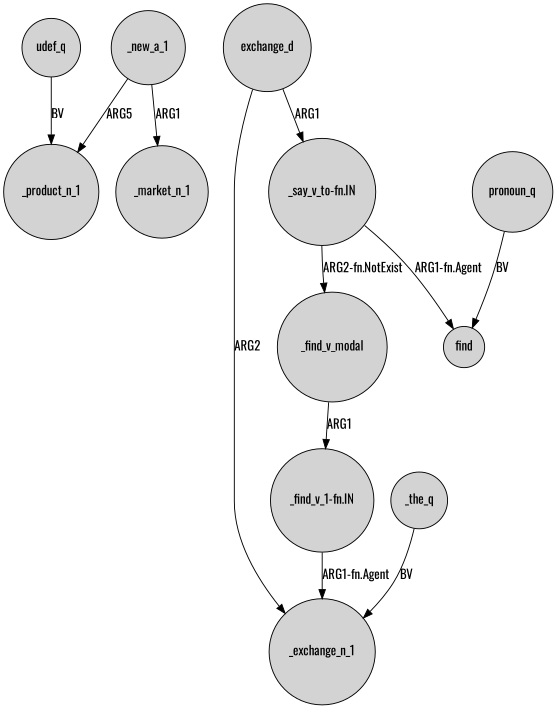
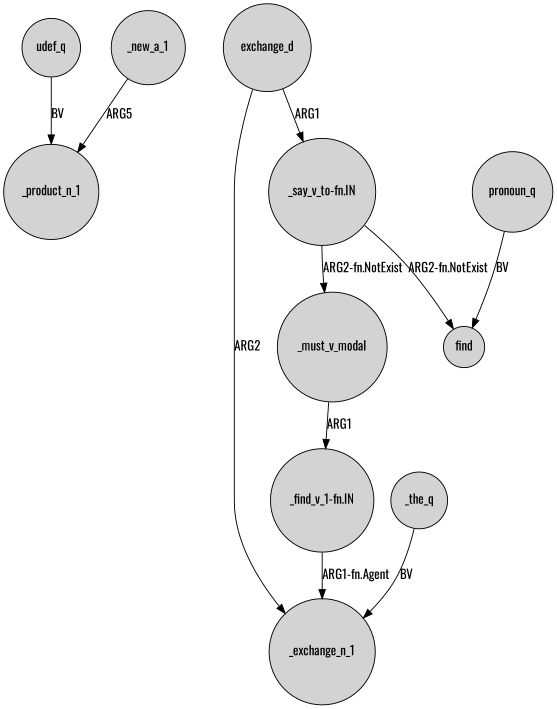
(162, 192) -> none
(448, 269) -> (448, 269)
(332, 347) -> (332, 347)
